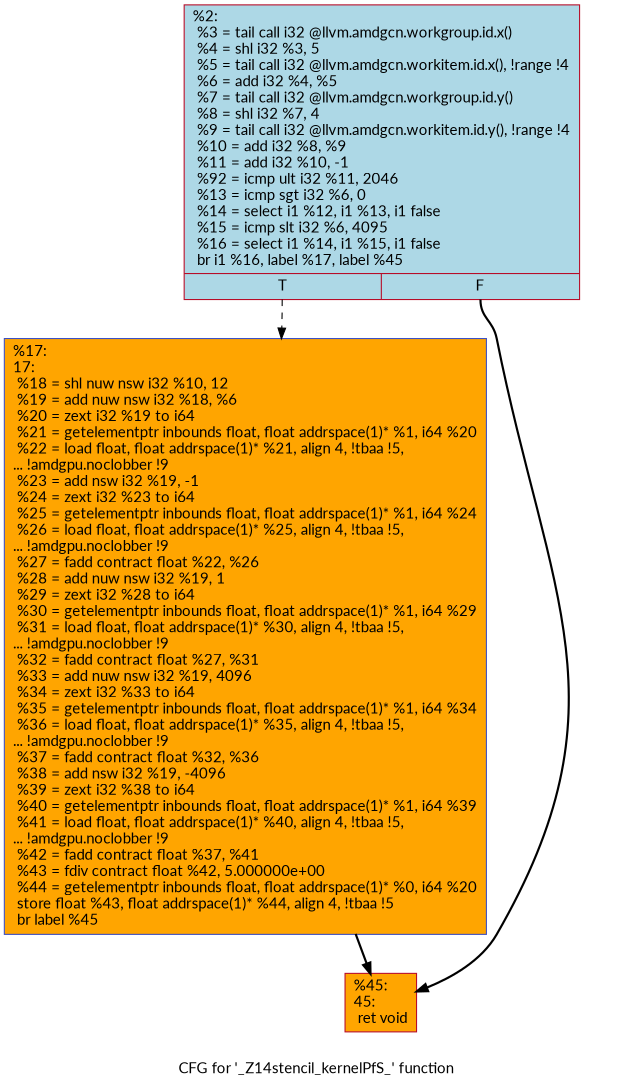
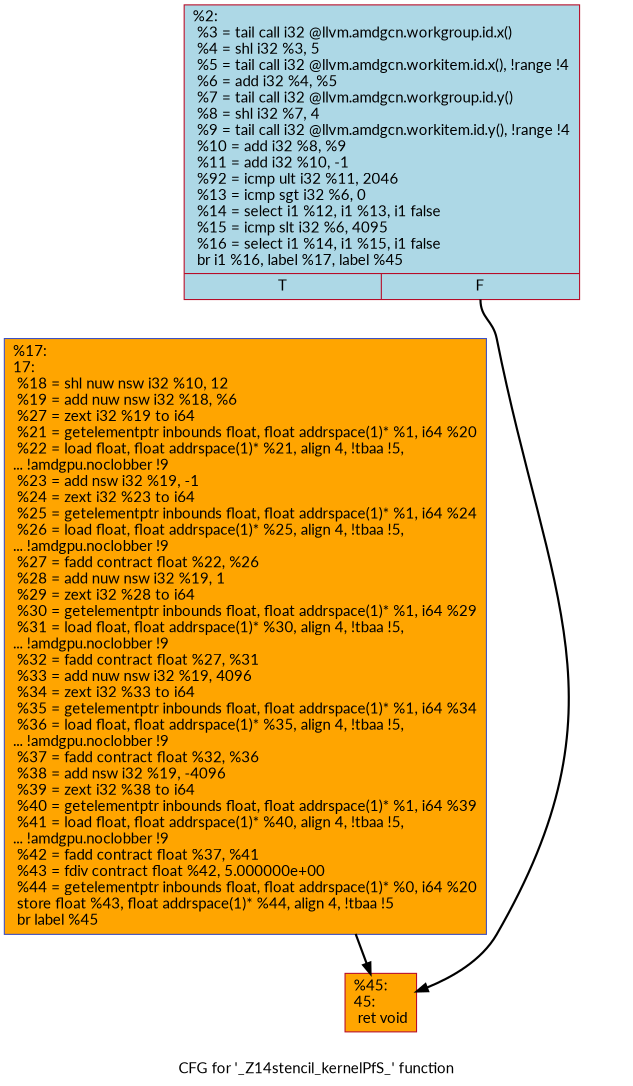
(282, 314) -> none
(105, 417) -> (105, 417)
